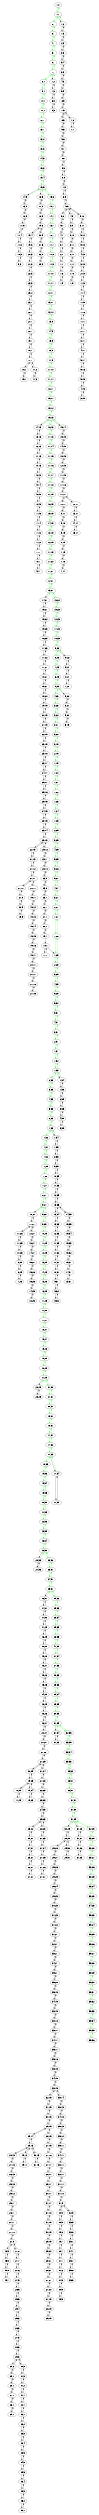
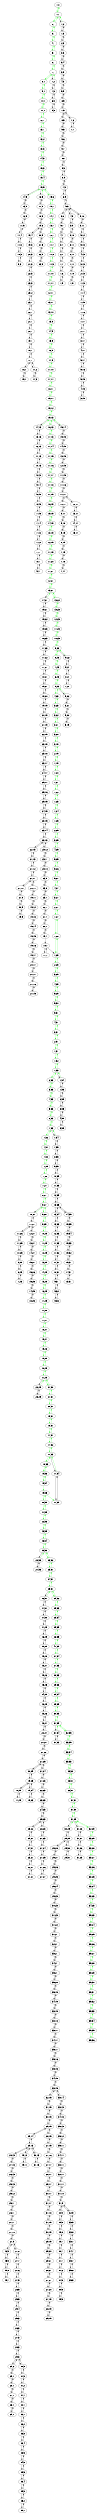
(45, 1489) -> (50, 1497)
